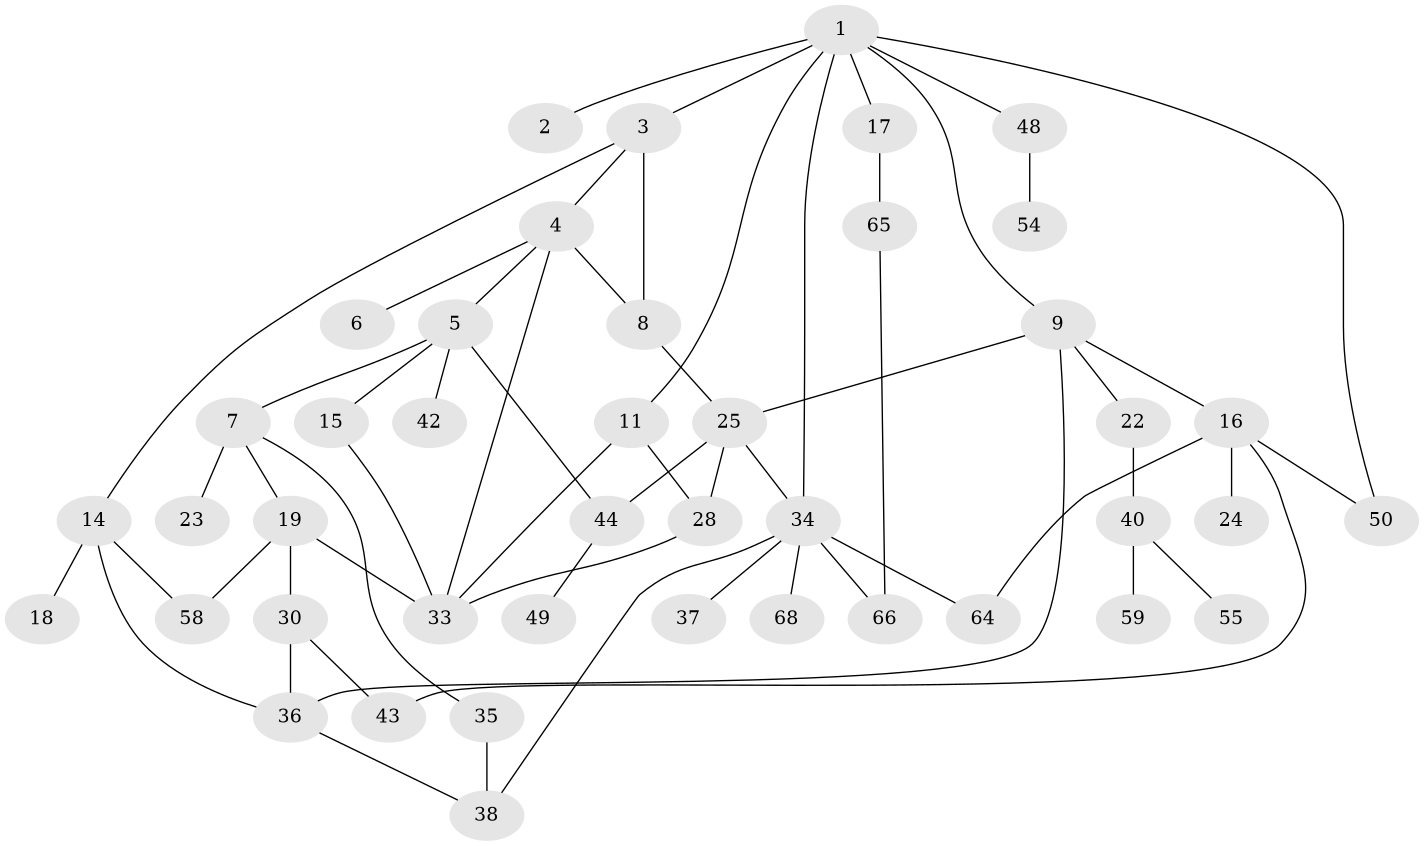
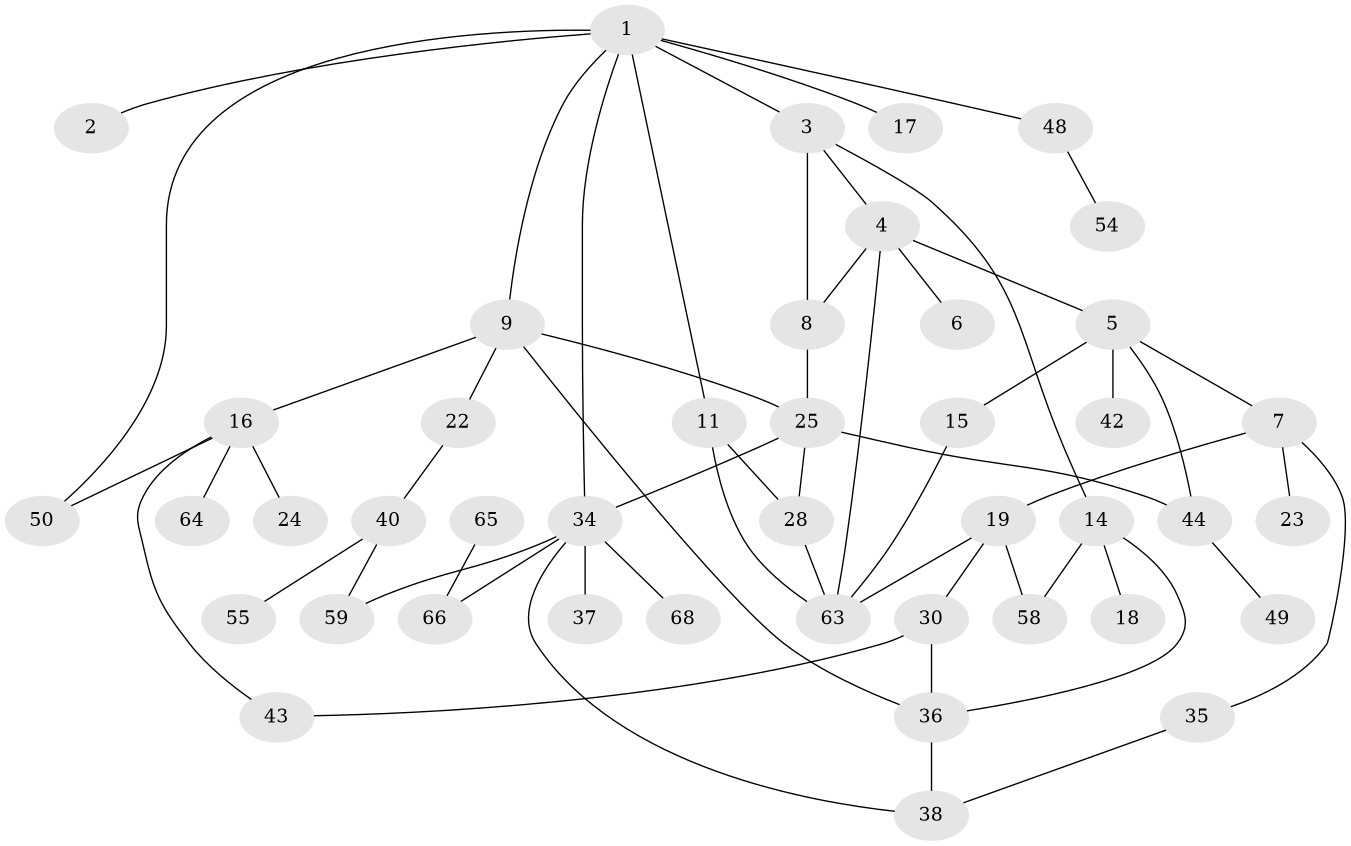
(880, 177) -> none
(893, 570) -> (476, 566)
(441, 619) -> (833, 619)
